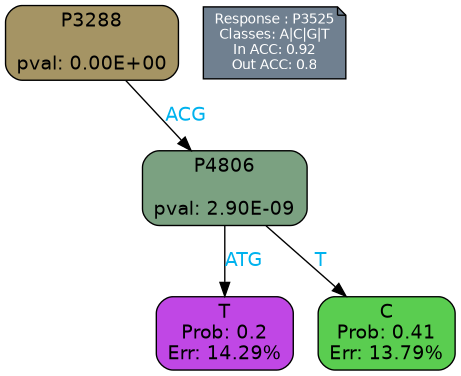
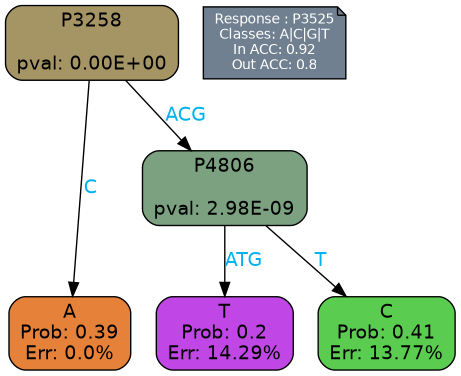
(92, 43) -> (92, 43)
(225, 188) -> (225, 188)
none -> (70, 333)
(387, 333) -> (387, 333)
